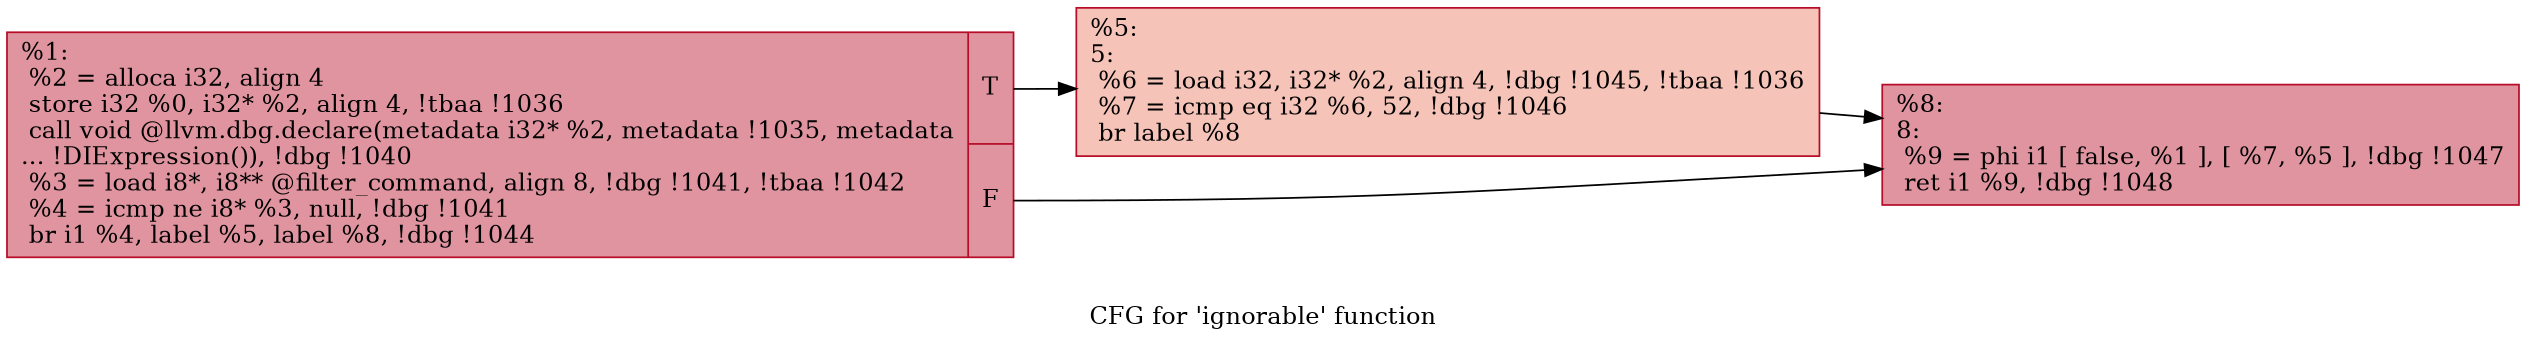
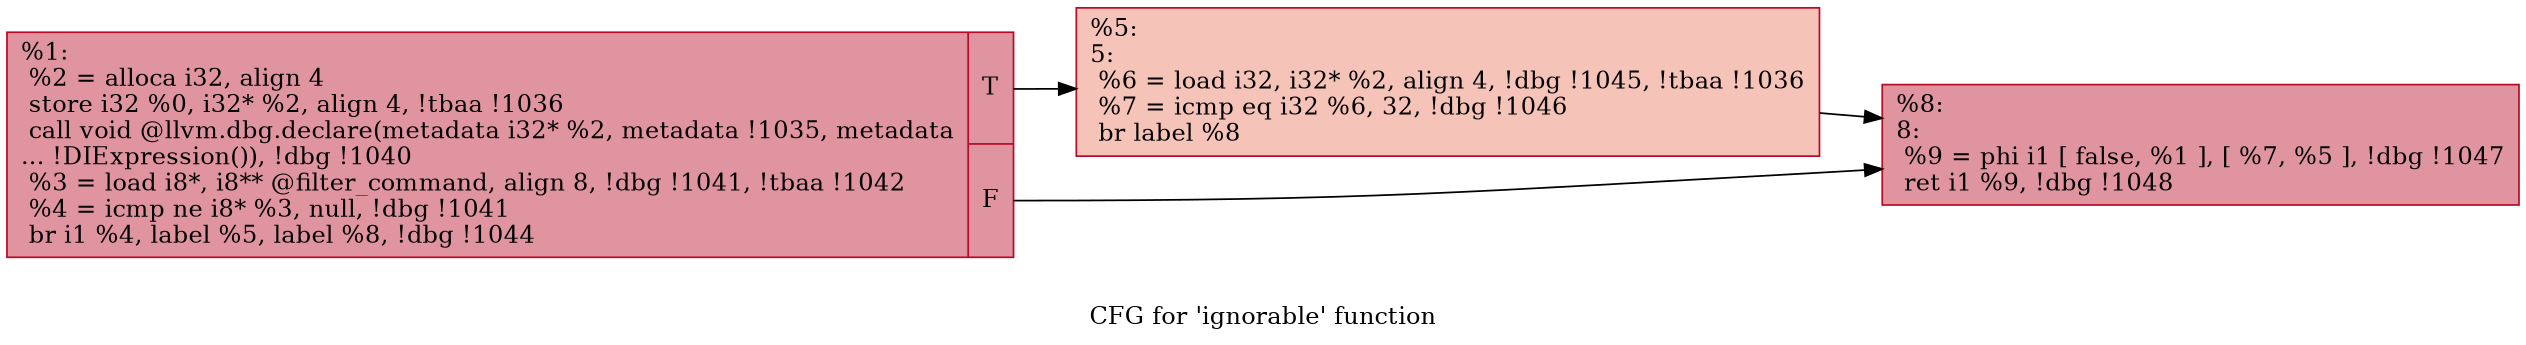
(1329, 107) -> (1329, 107)
